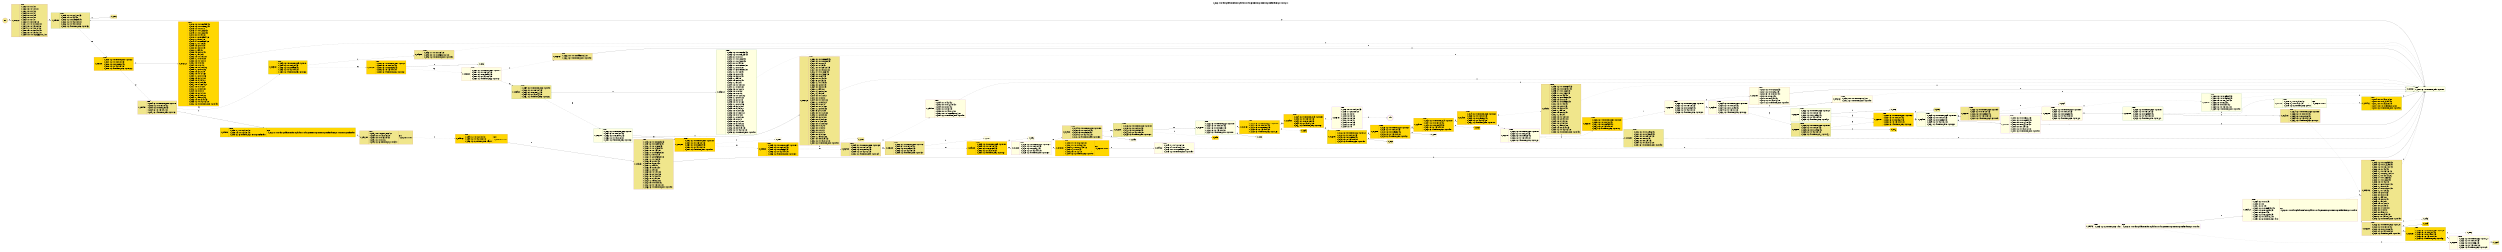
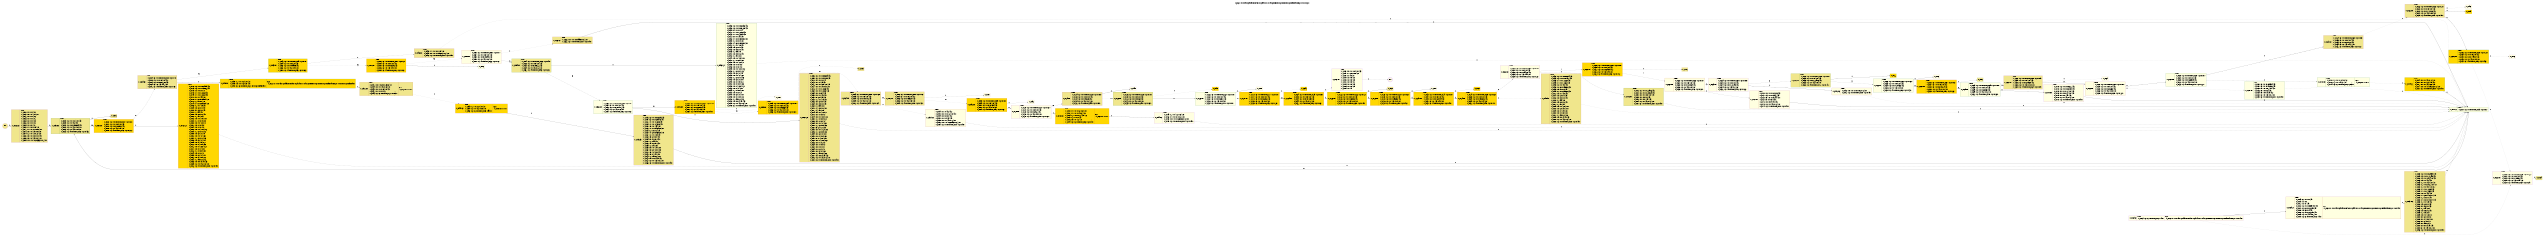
none -> (1685, 69)
(1390, 118) -> (1390, 80)
(1852, 125) -> (1851, 83)
